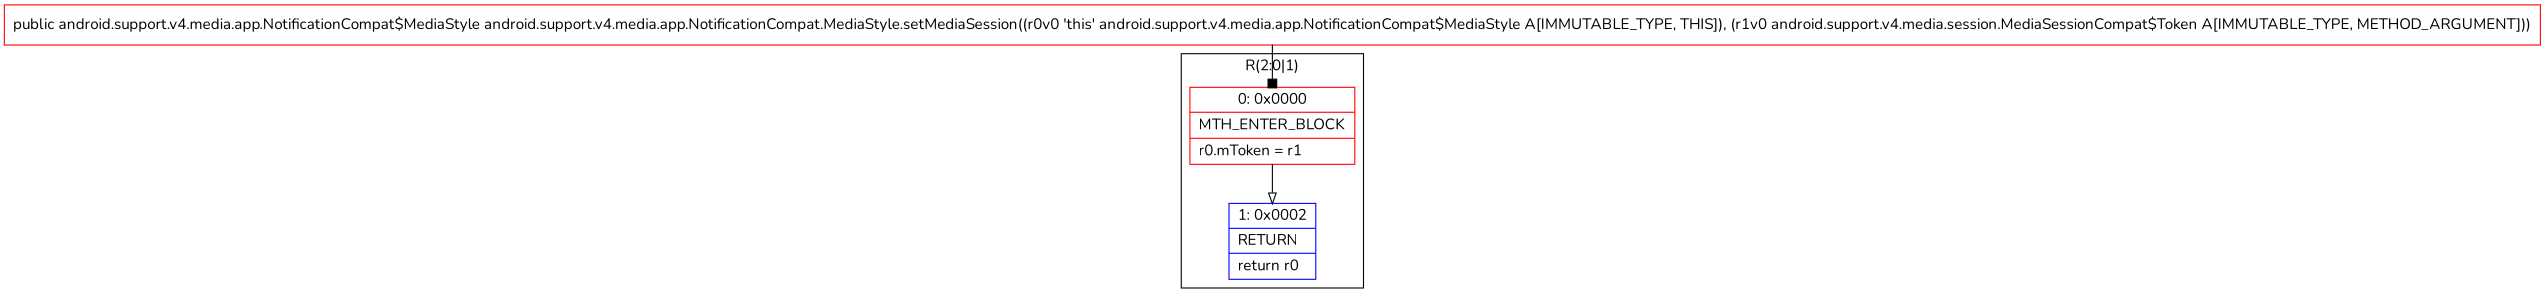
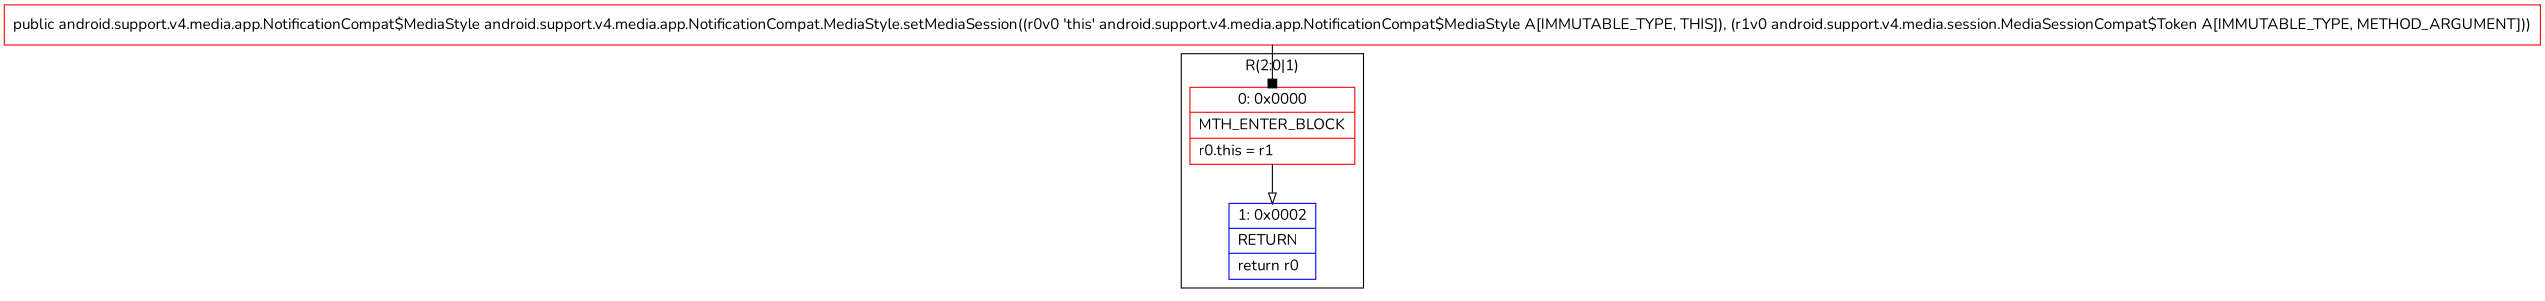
(1251, 151) -> (1237, 151)
